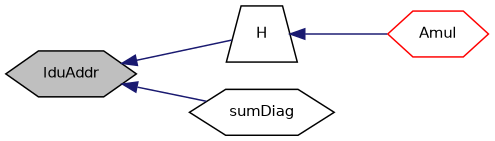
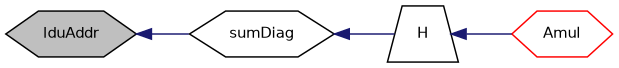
(184, 50) -> (372, 34)
